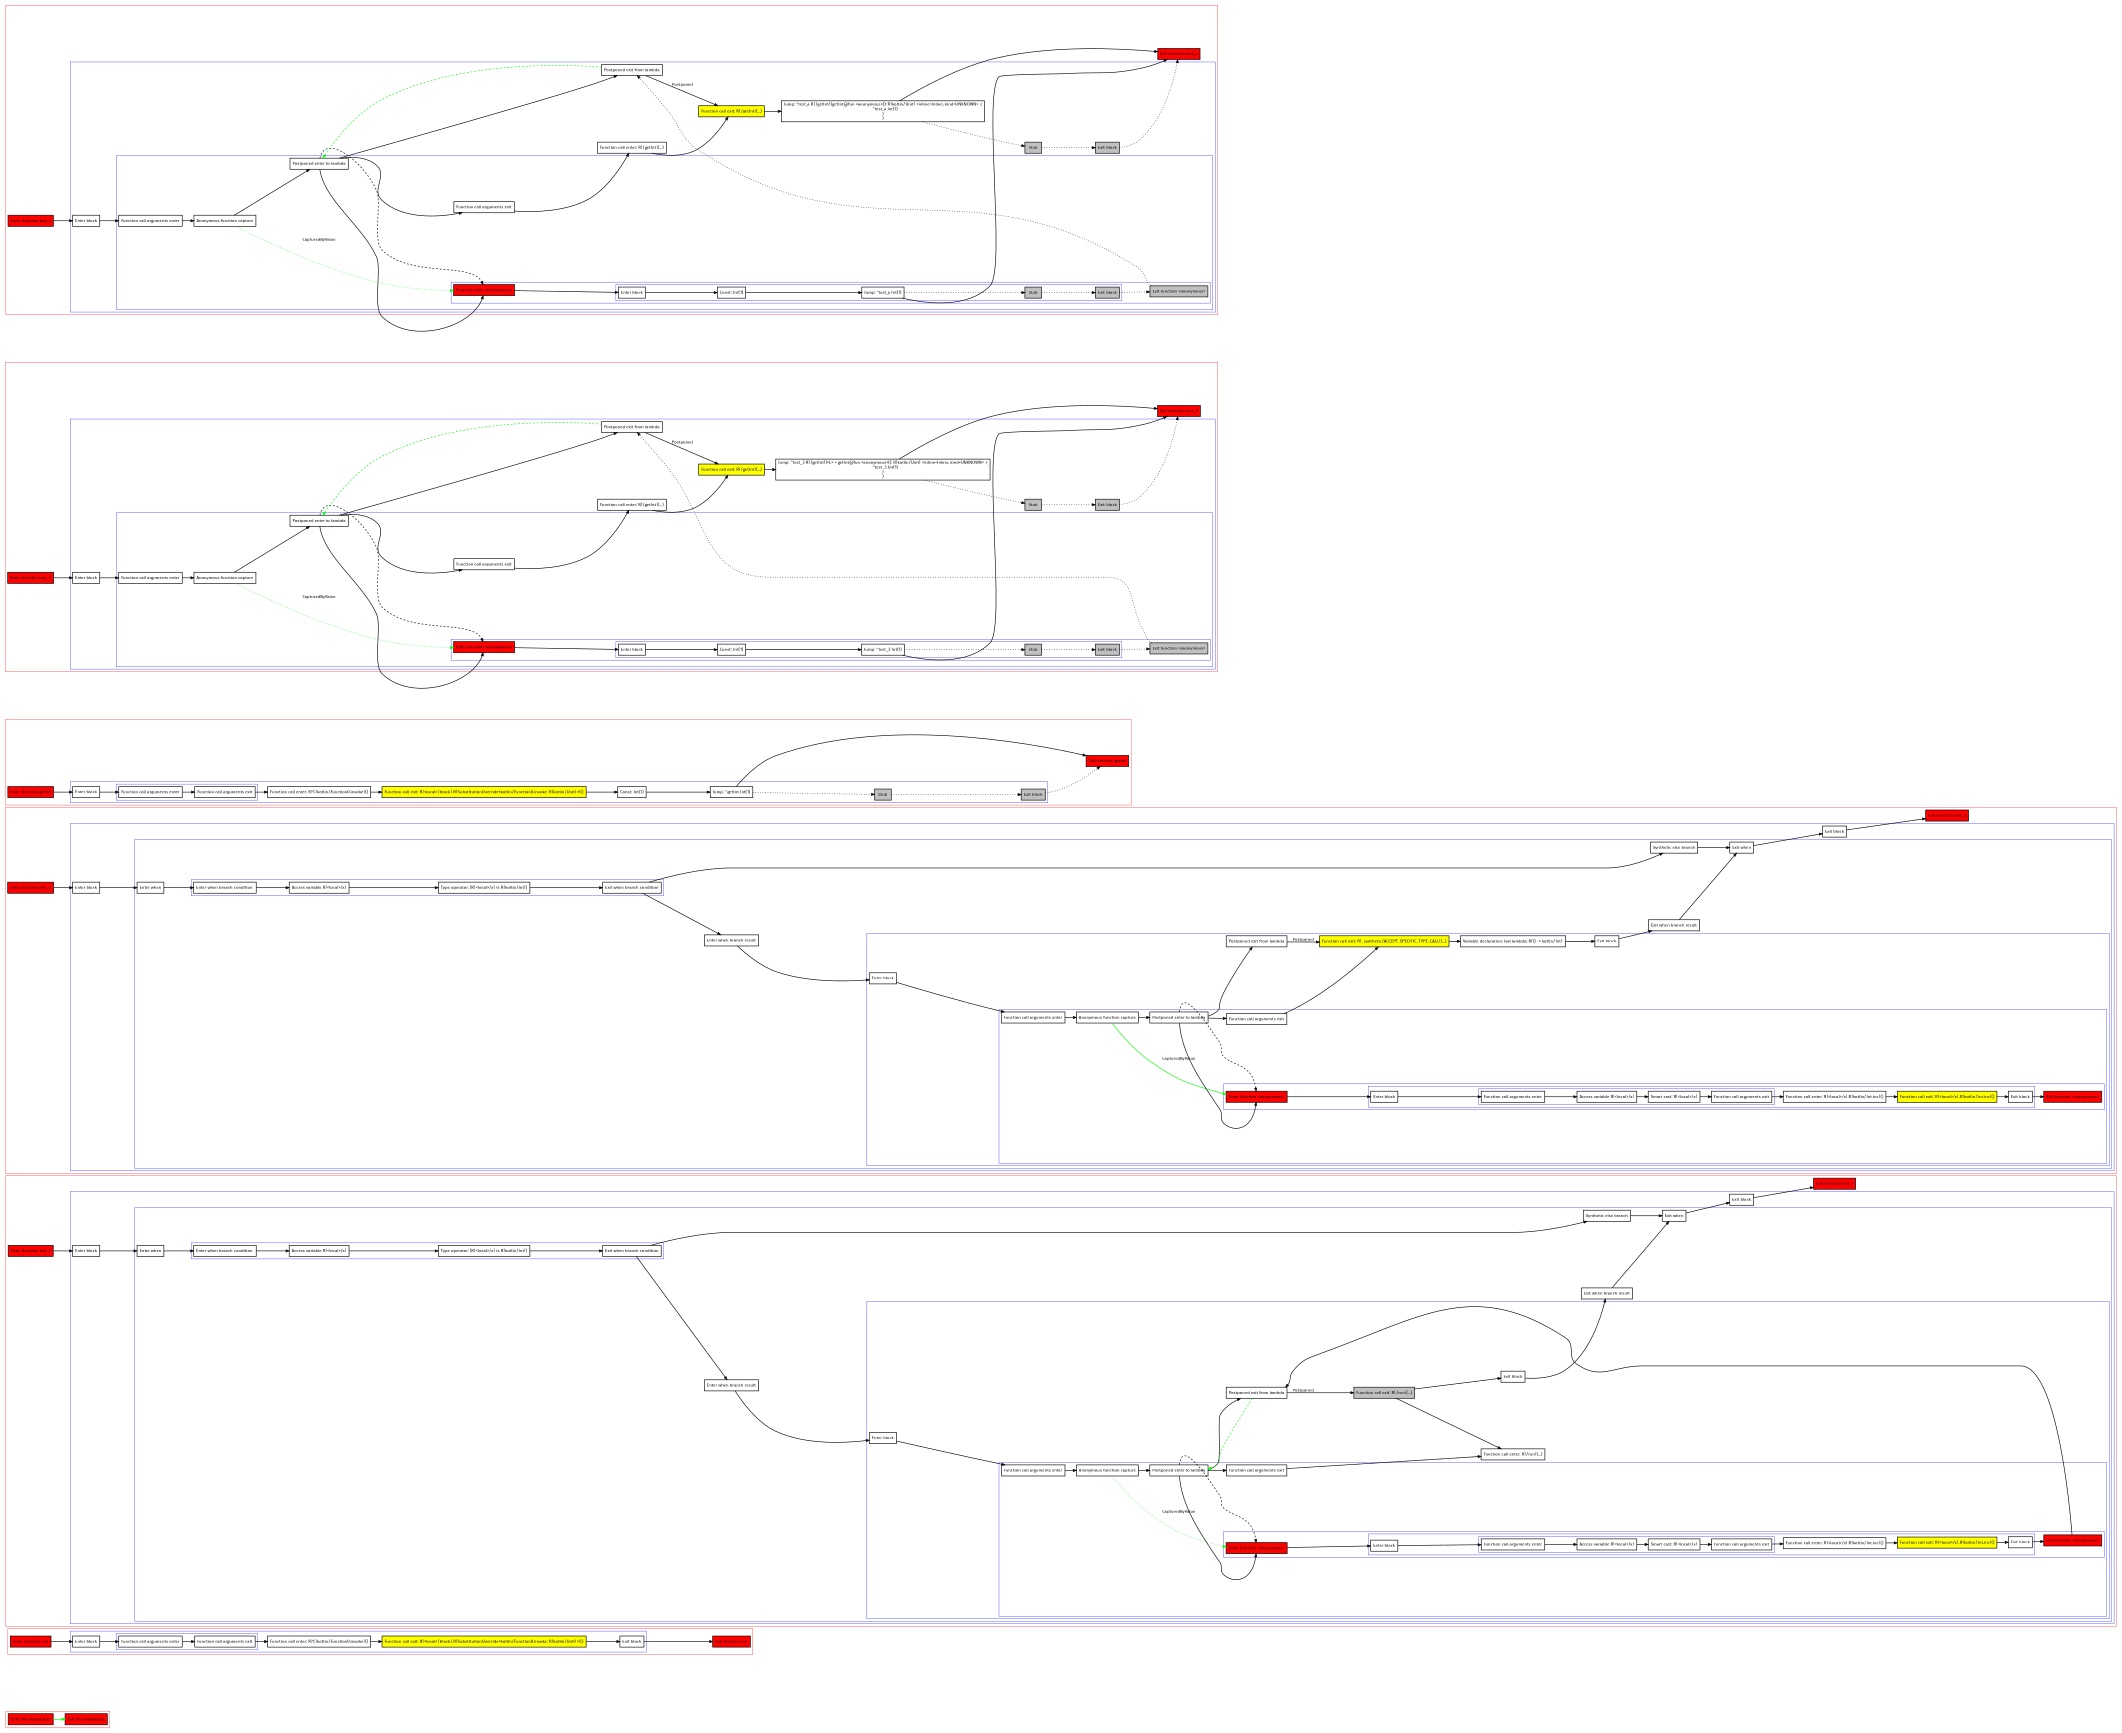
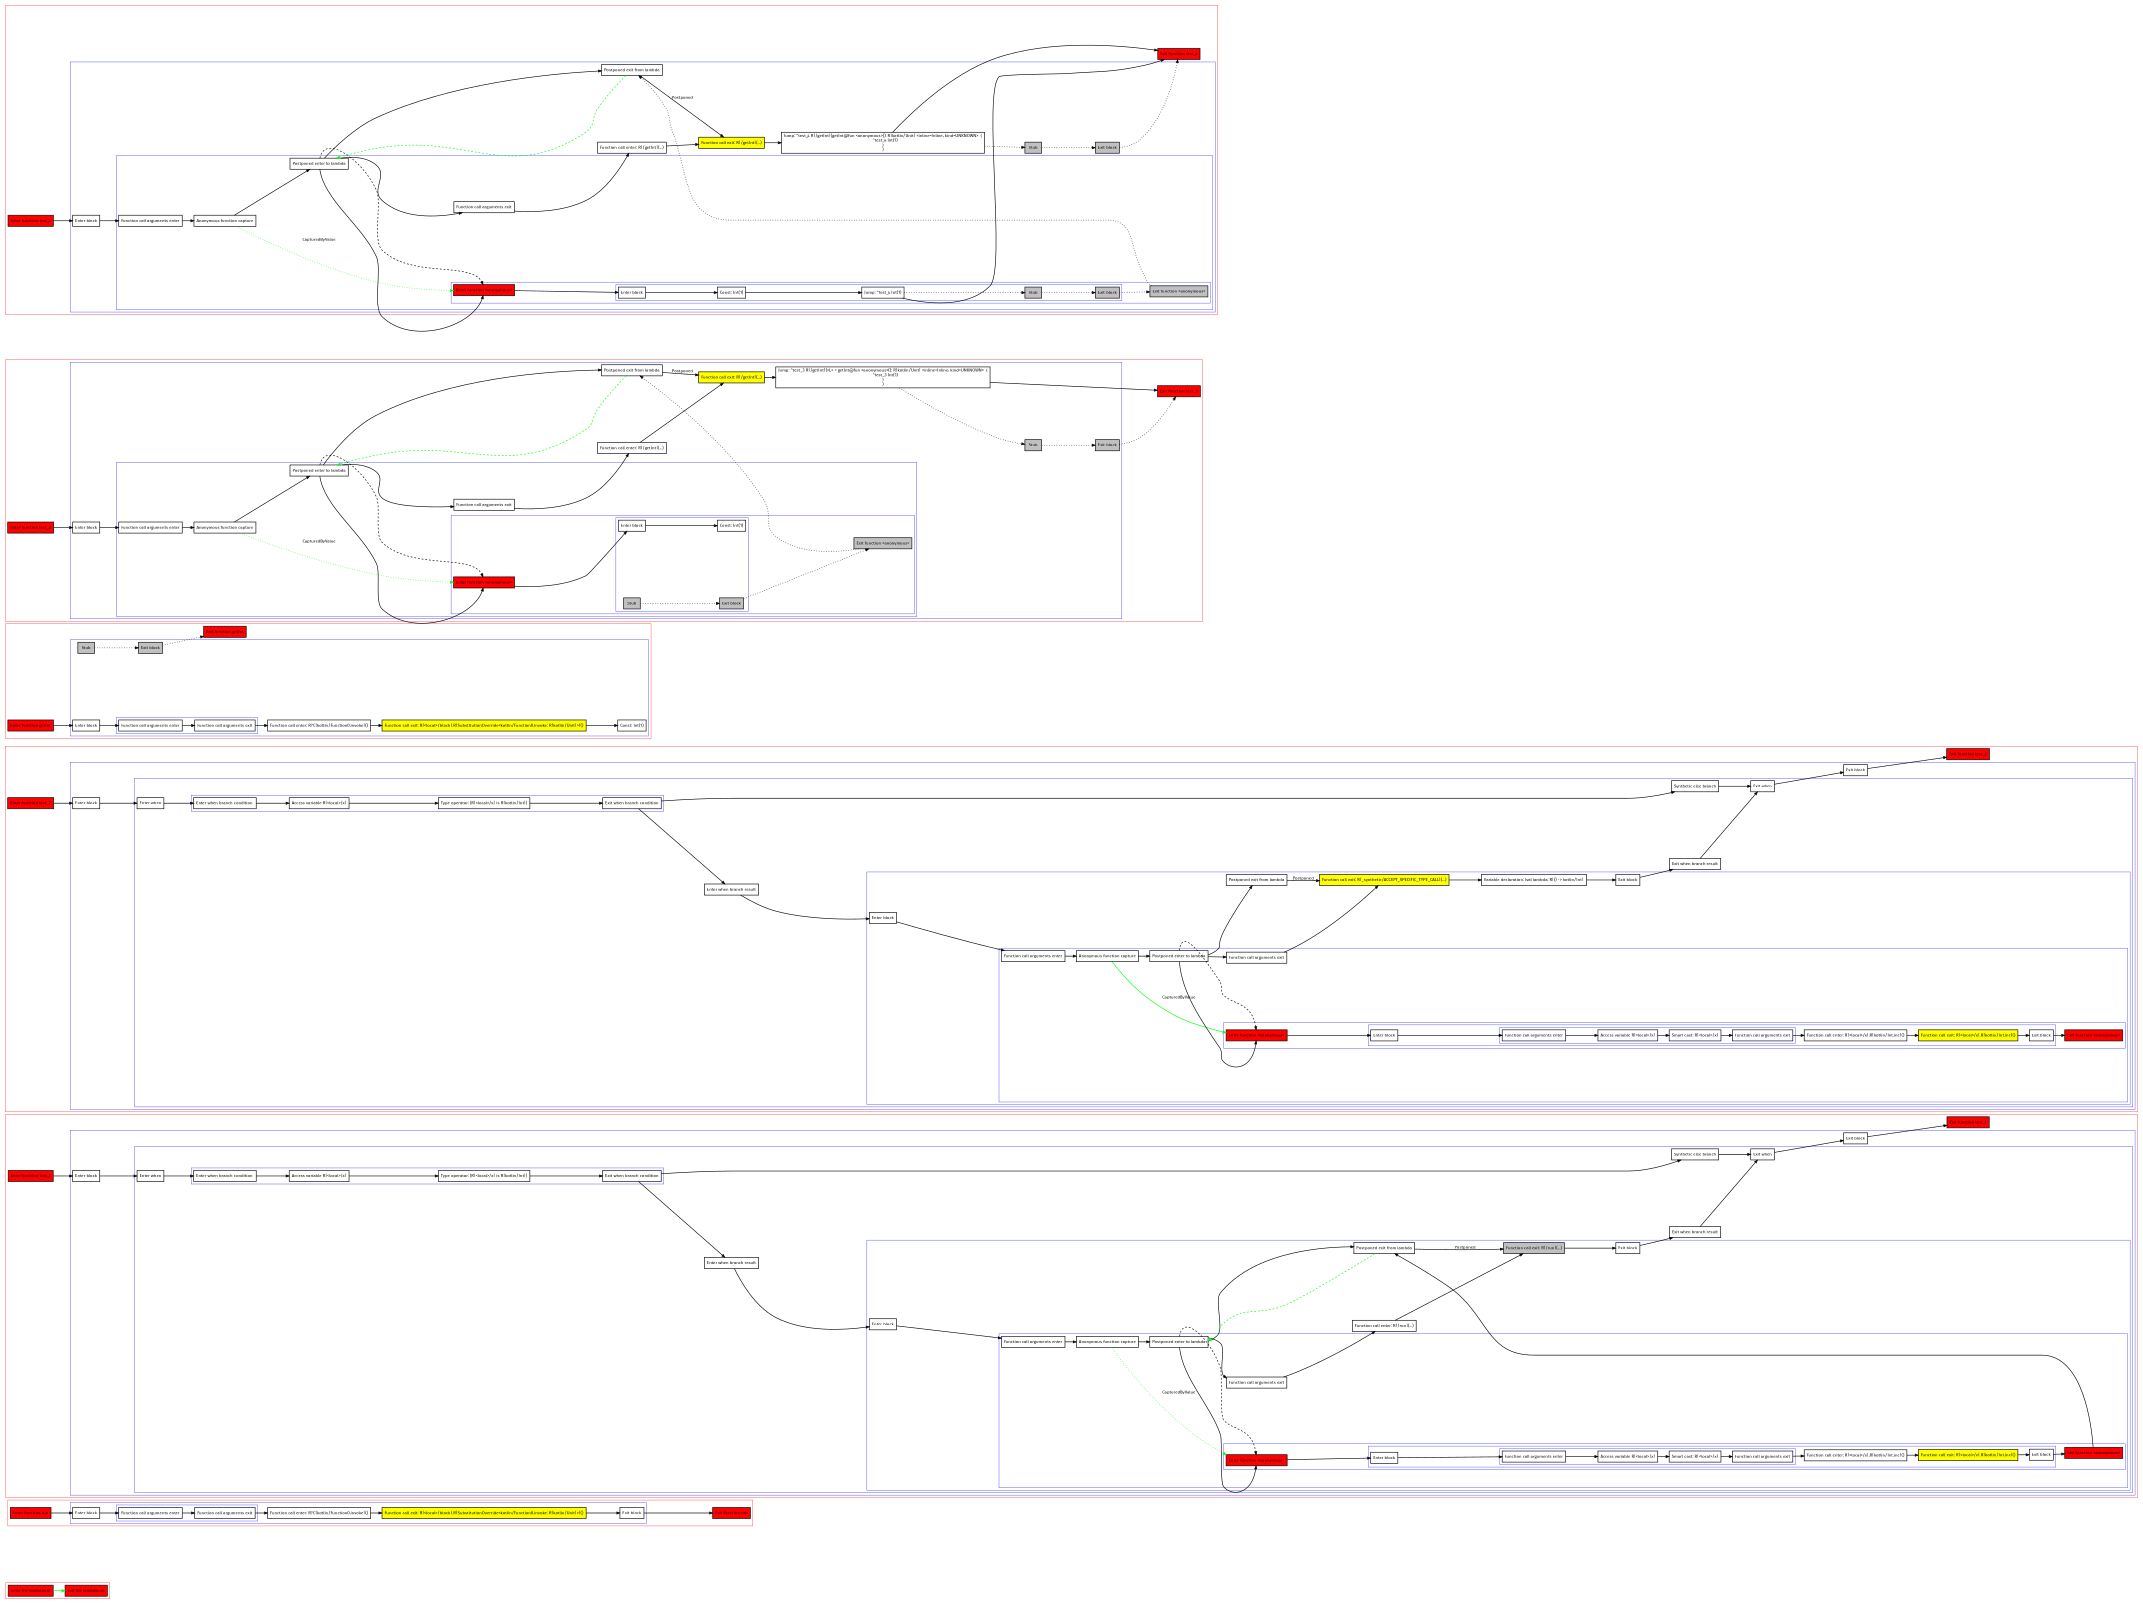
(883, 650) -> none
(732, 792) -> none
(1447, 1423) -> (1458, 1288)
